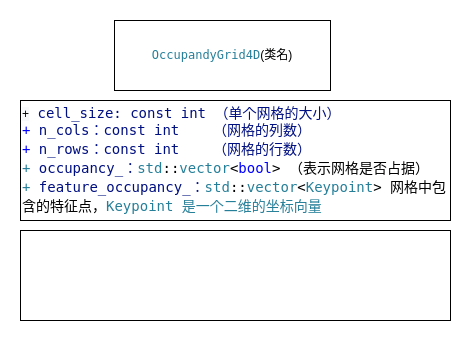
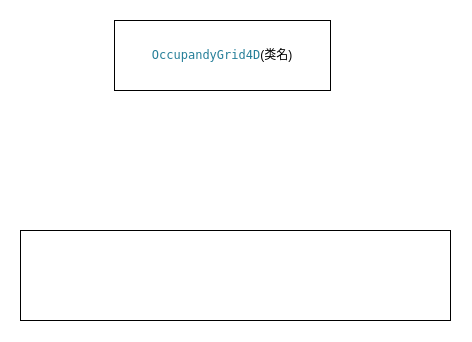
(236, 161) -> none
